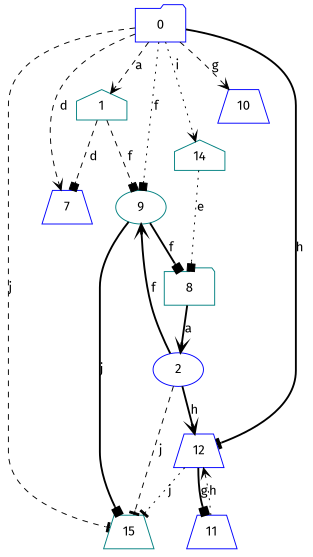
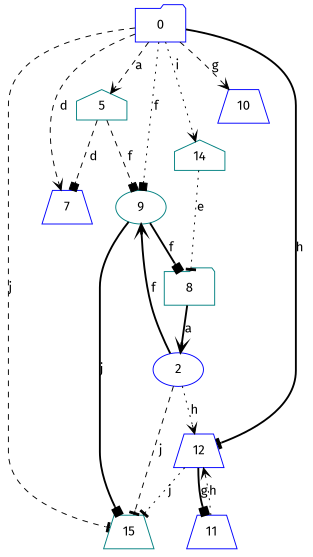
(102, 106) -> (102, 106)
(195, 216) -> (195, 216)
(187, 406) -> (187, 406)
